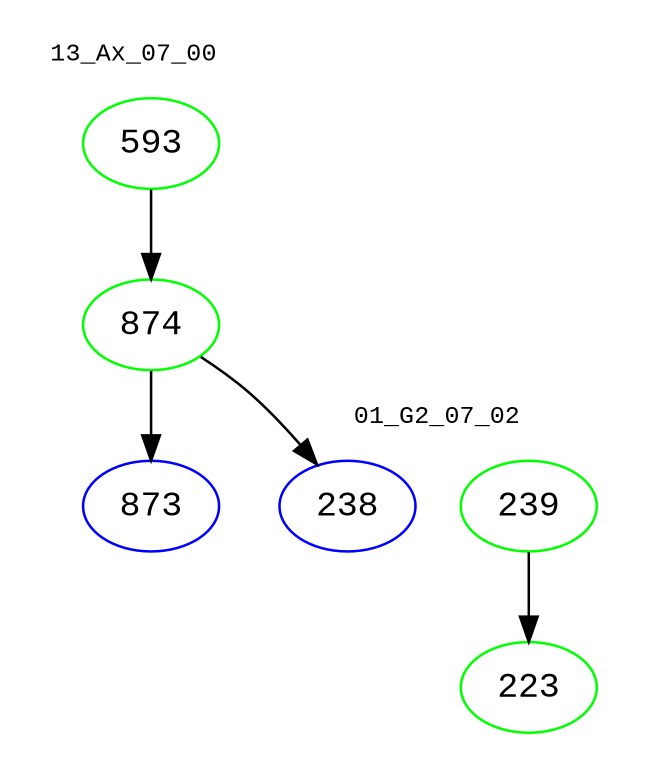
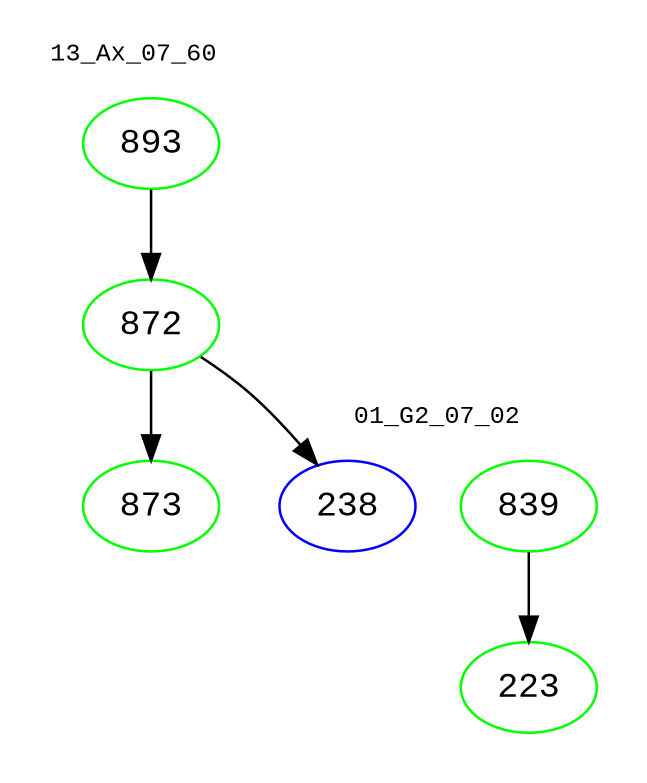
(135, 54) -> (135, 54)
(151, 144) -> (151, 144)
(151, 325) -> (151, 325)
(151, 506) -> (151, 506)
(529, 506) -> (529, 506)
